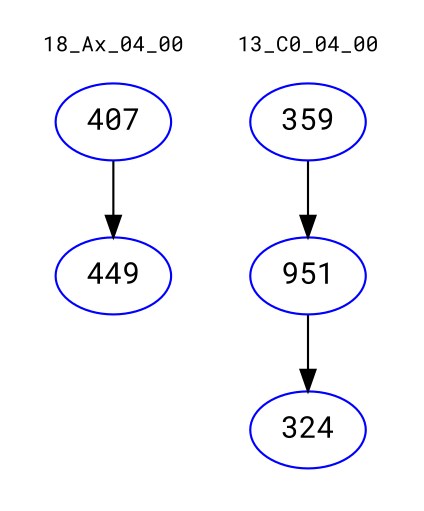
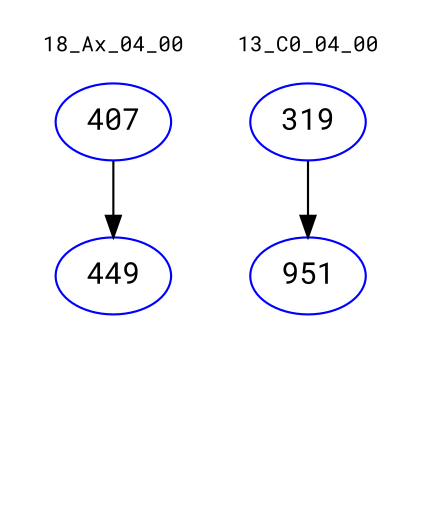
(308, 122) -> (308, 122)
(308, 430) -> none
